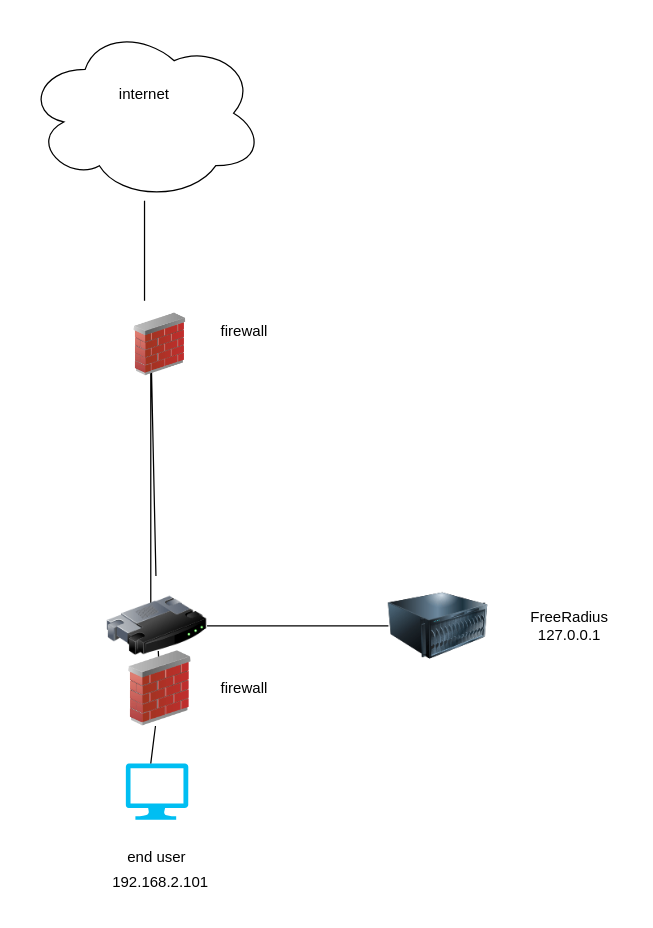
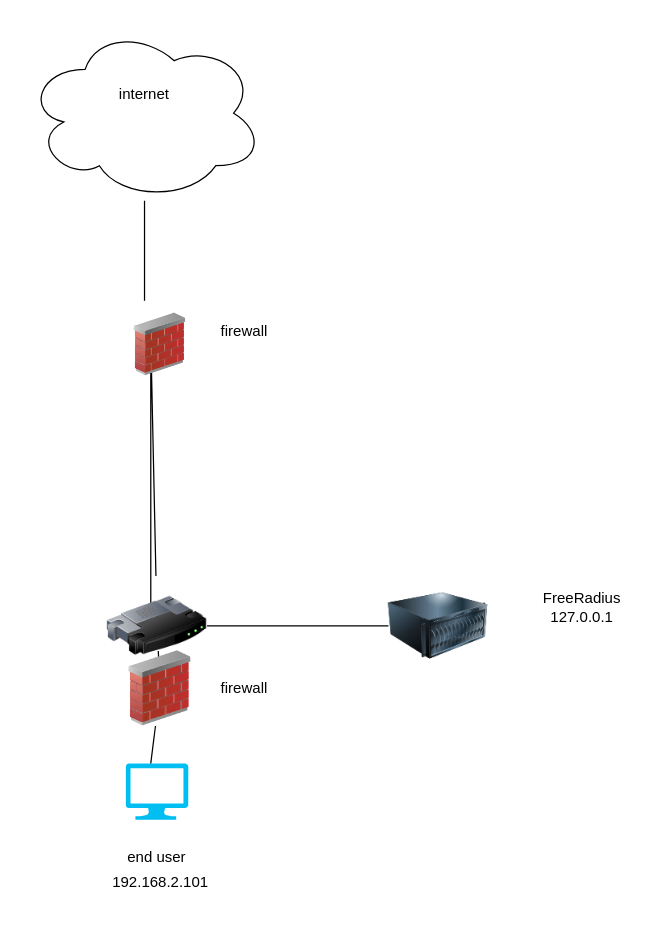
(569, 626) -> (582, 607)
